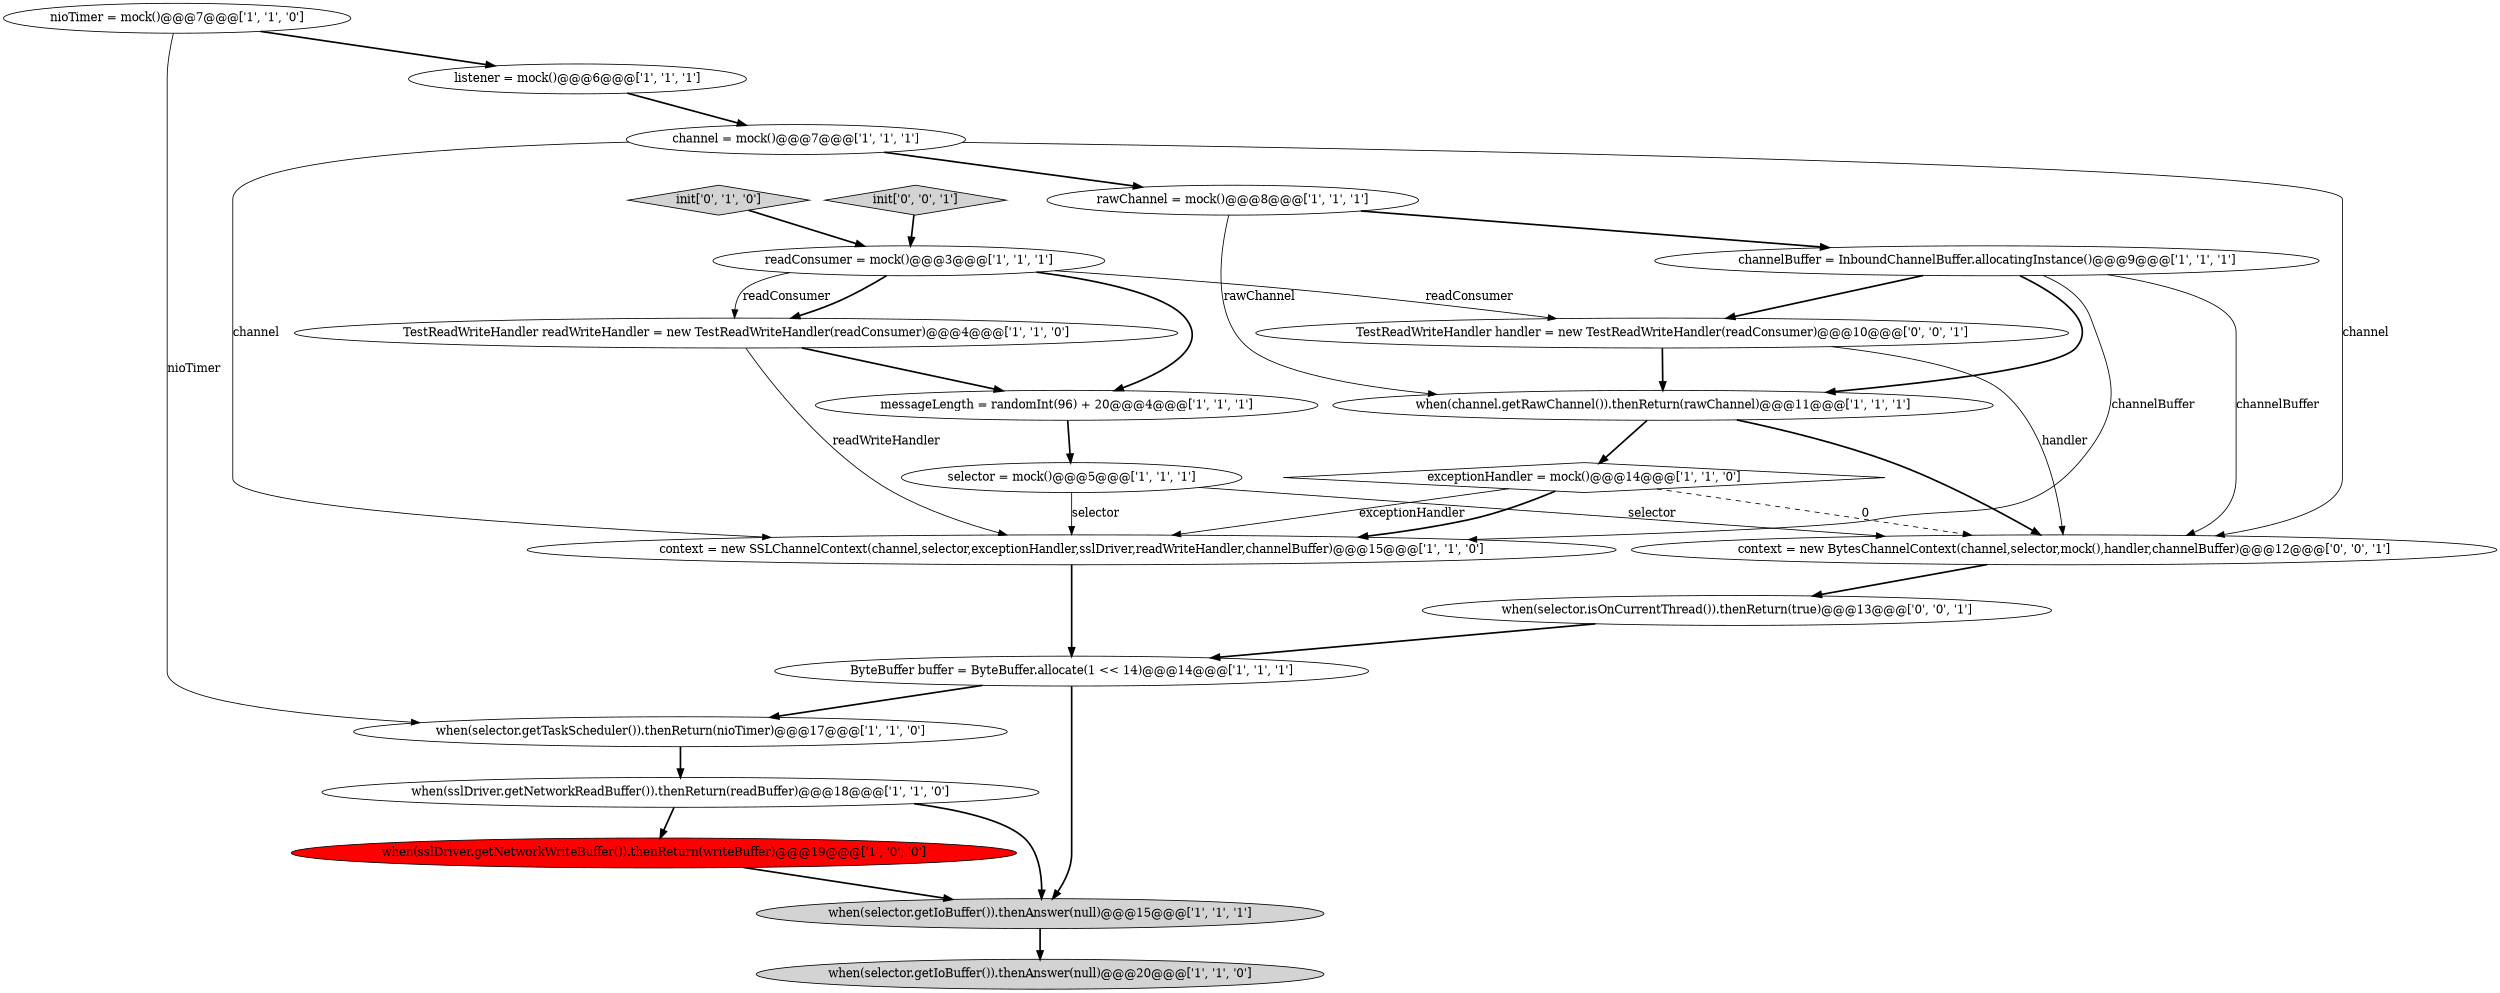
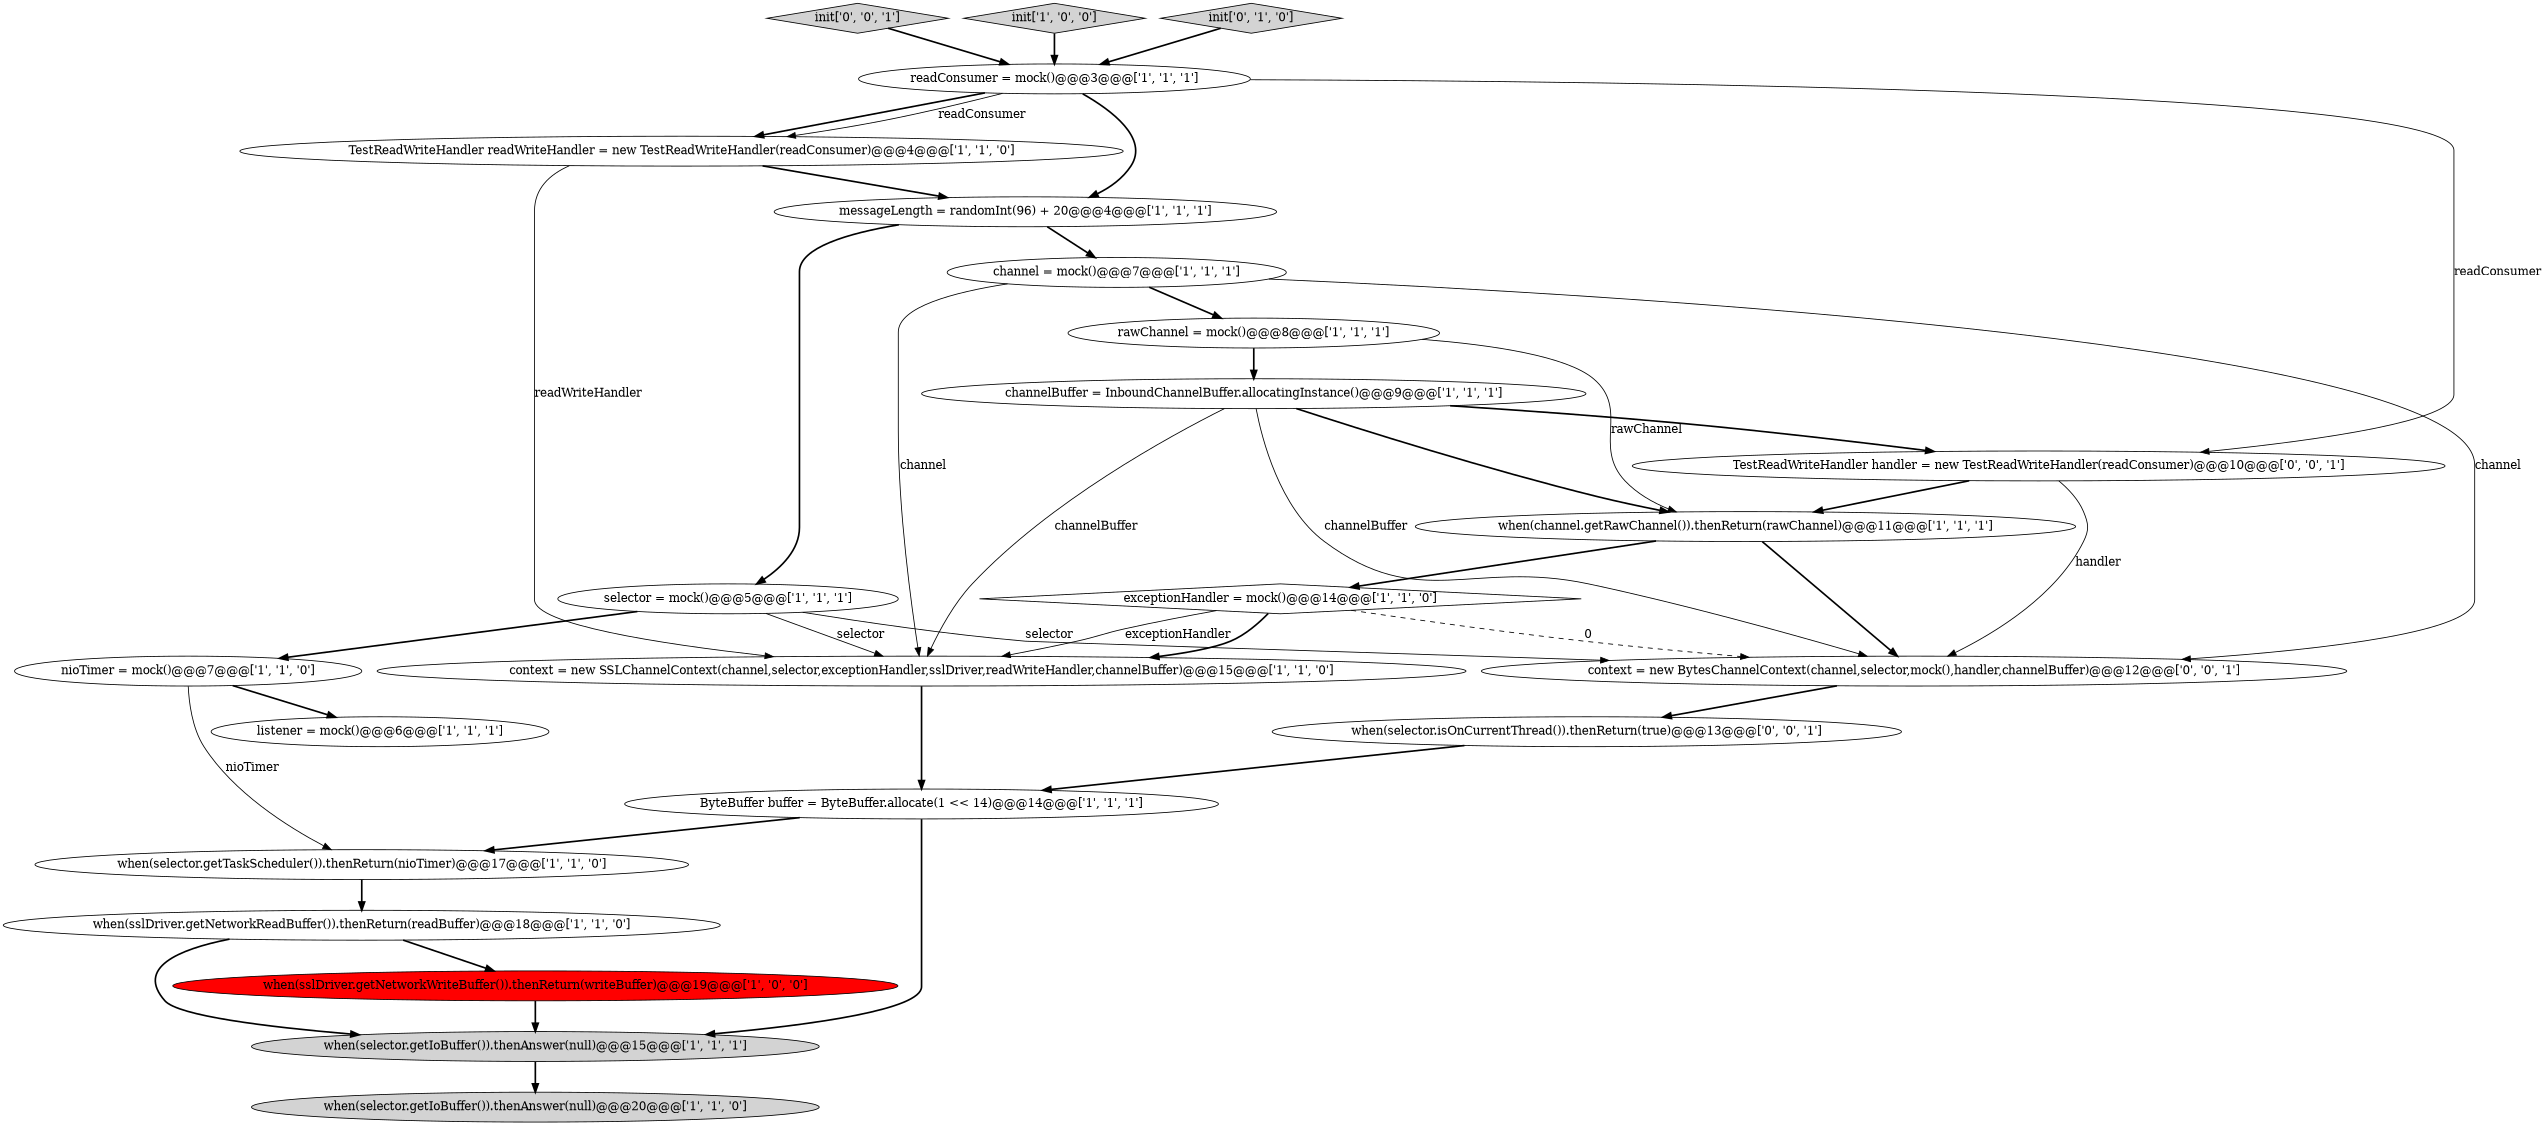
none -> (1054, 18)
(683, 108) -> (1068, 240)
none -> (463, 634)
